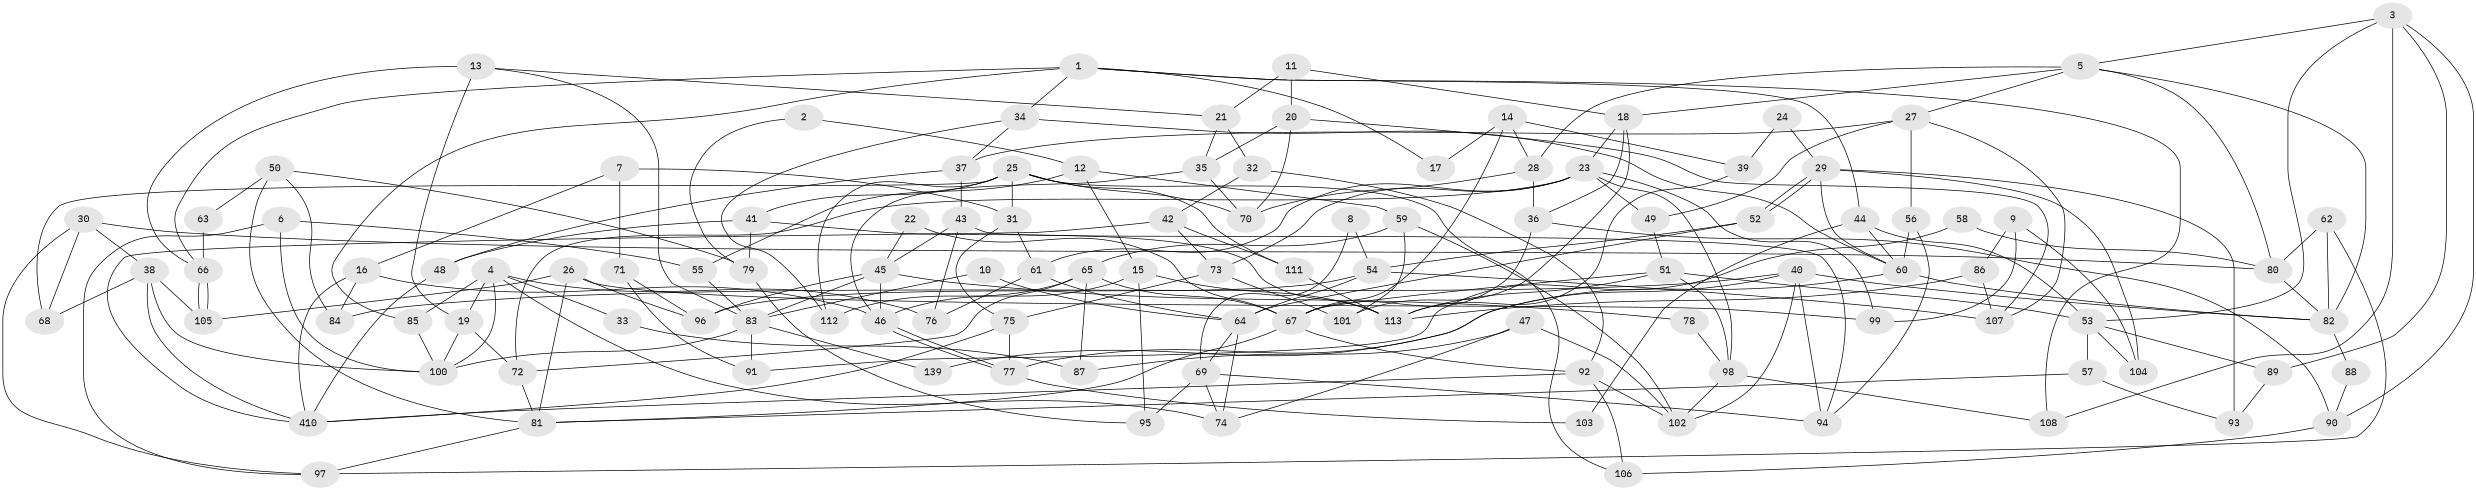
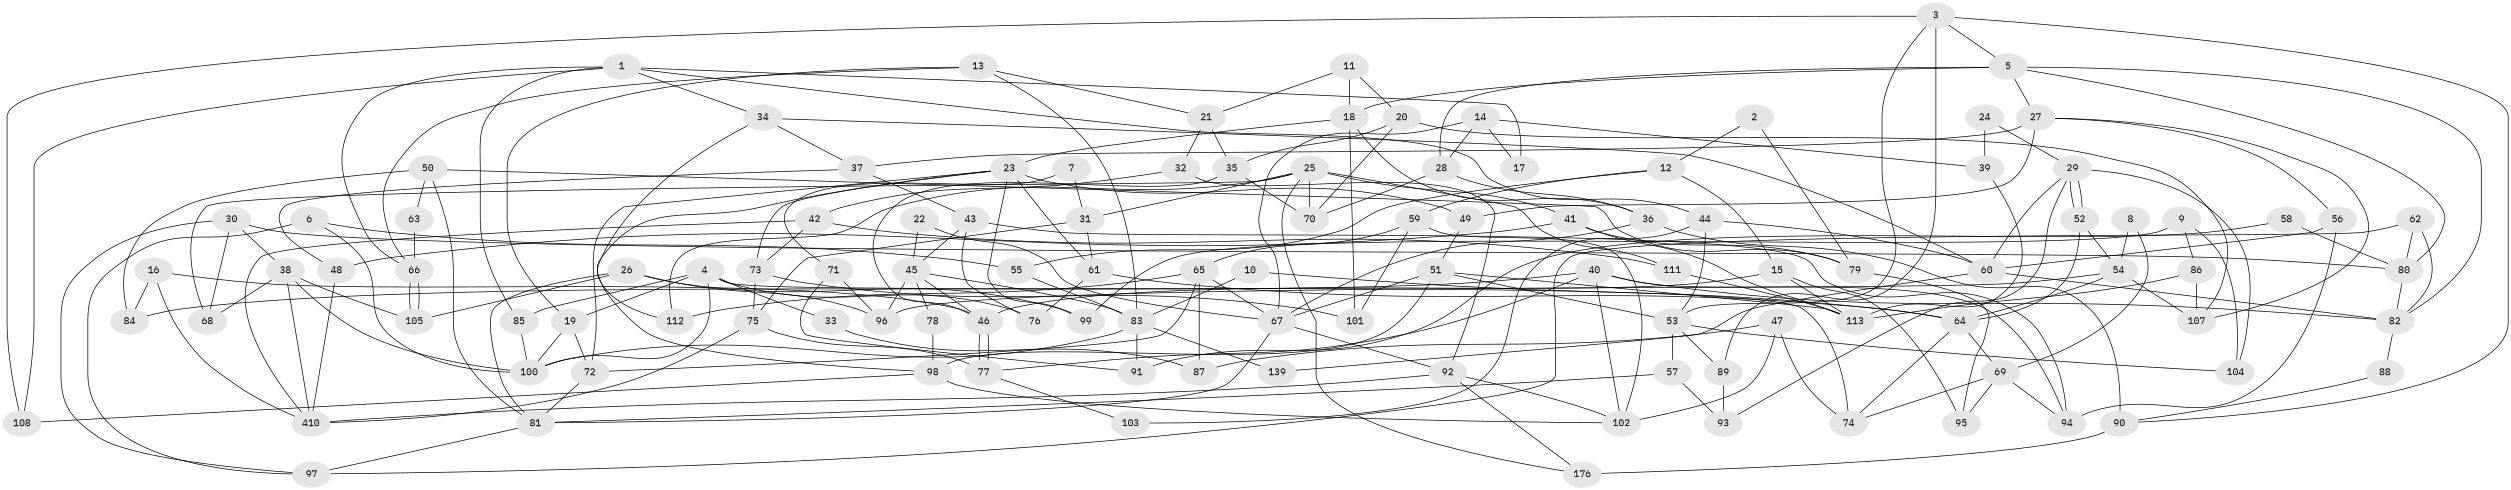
(491, 220) -> none
(1624, 475) -> (1582, 475)
